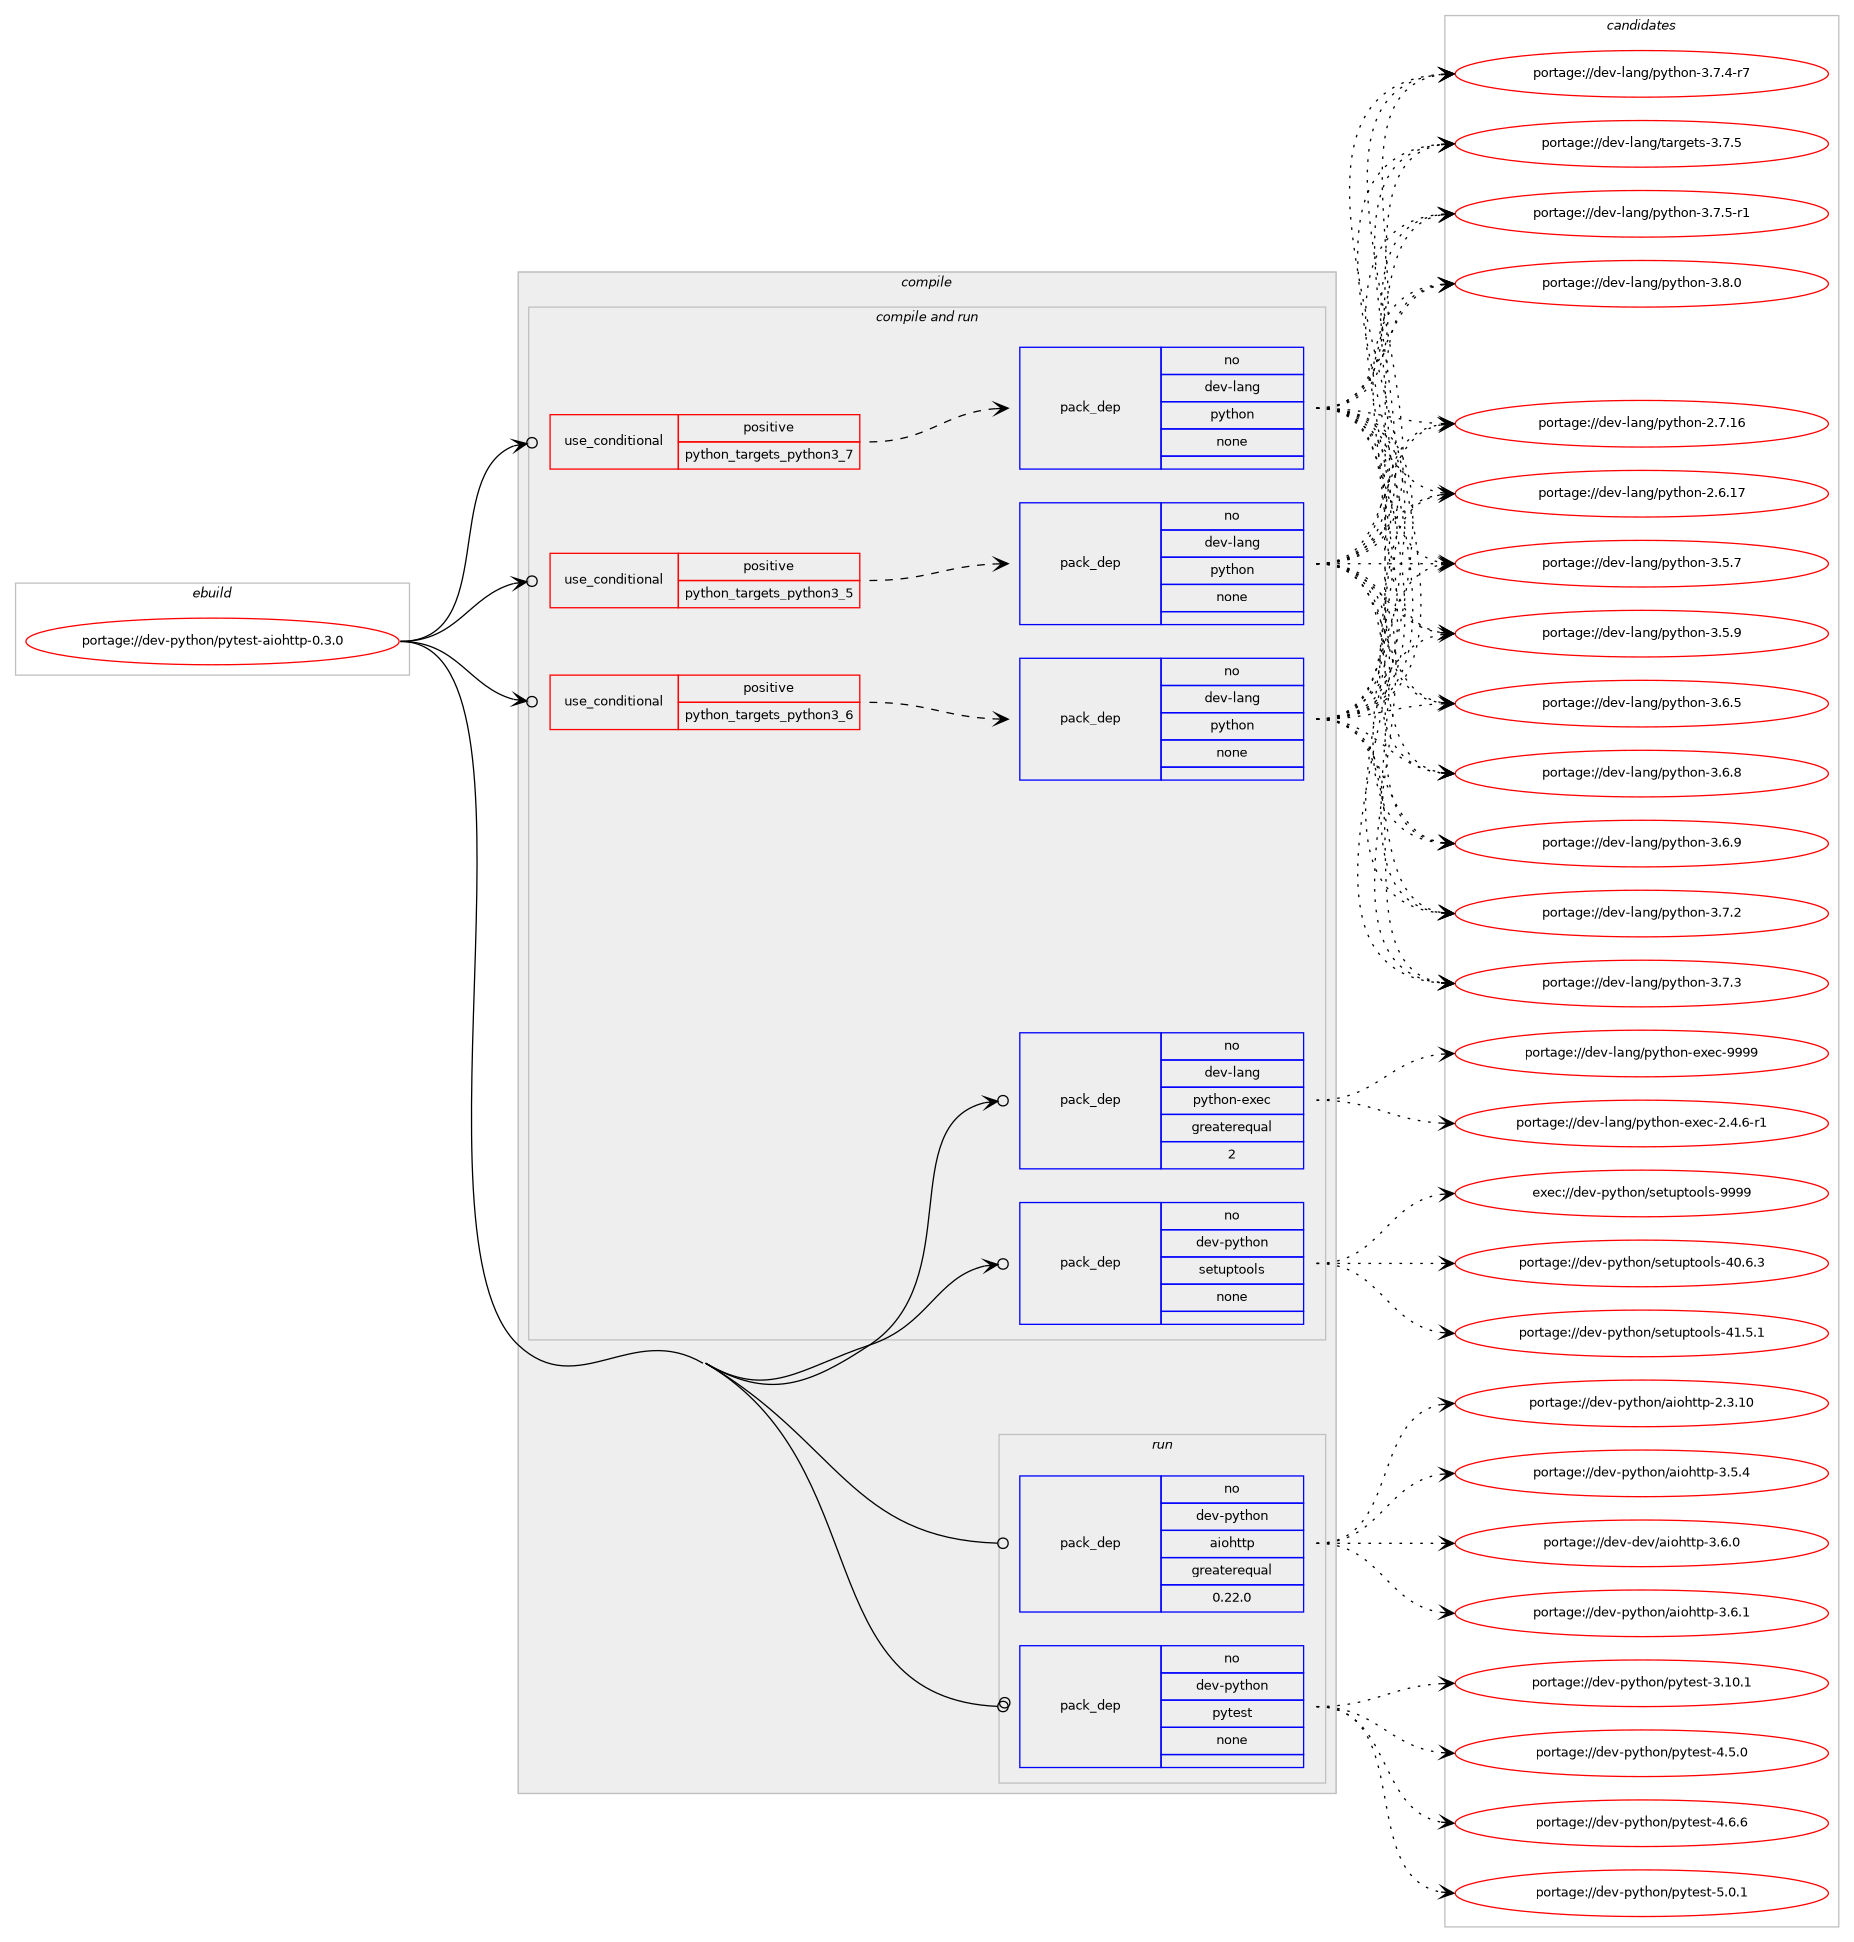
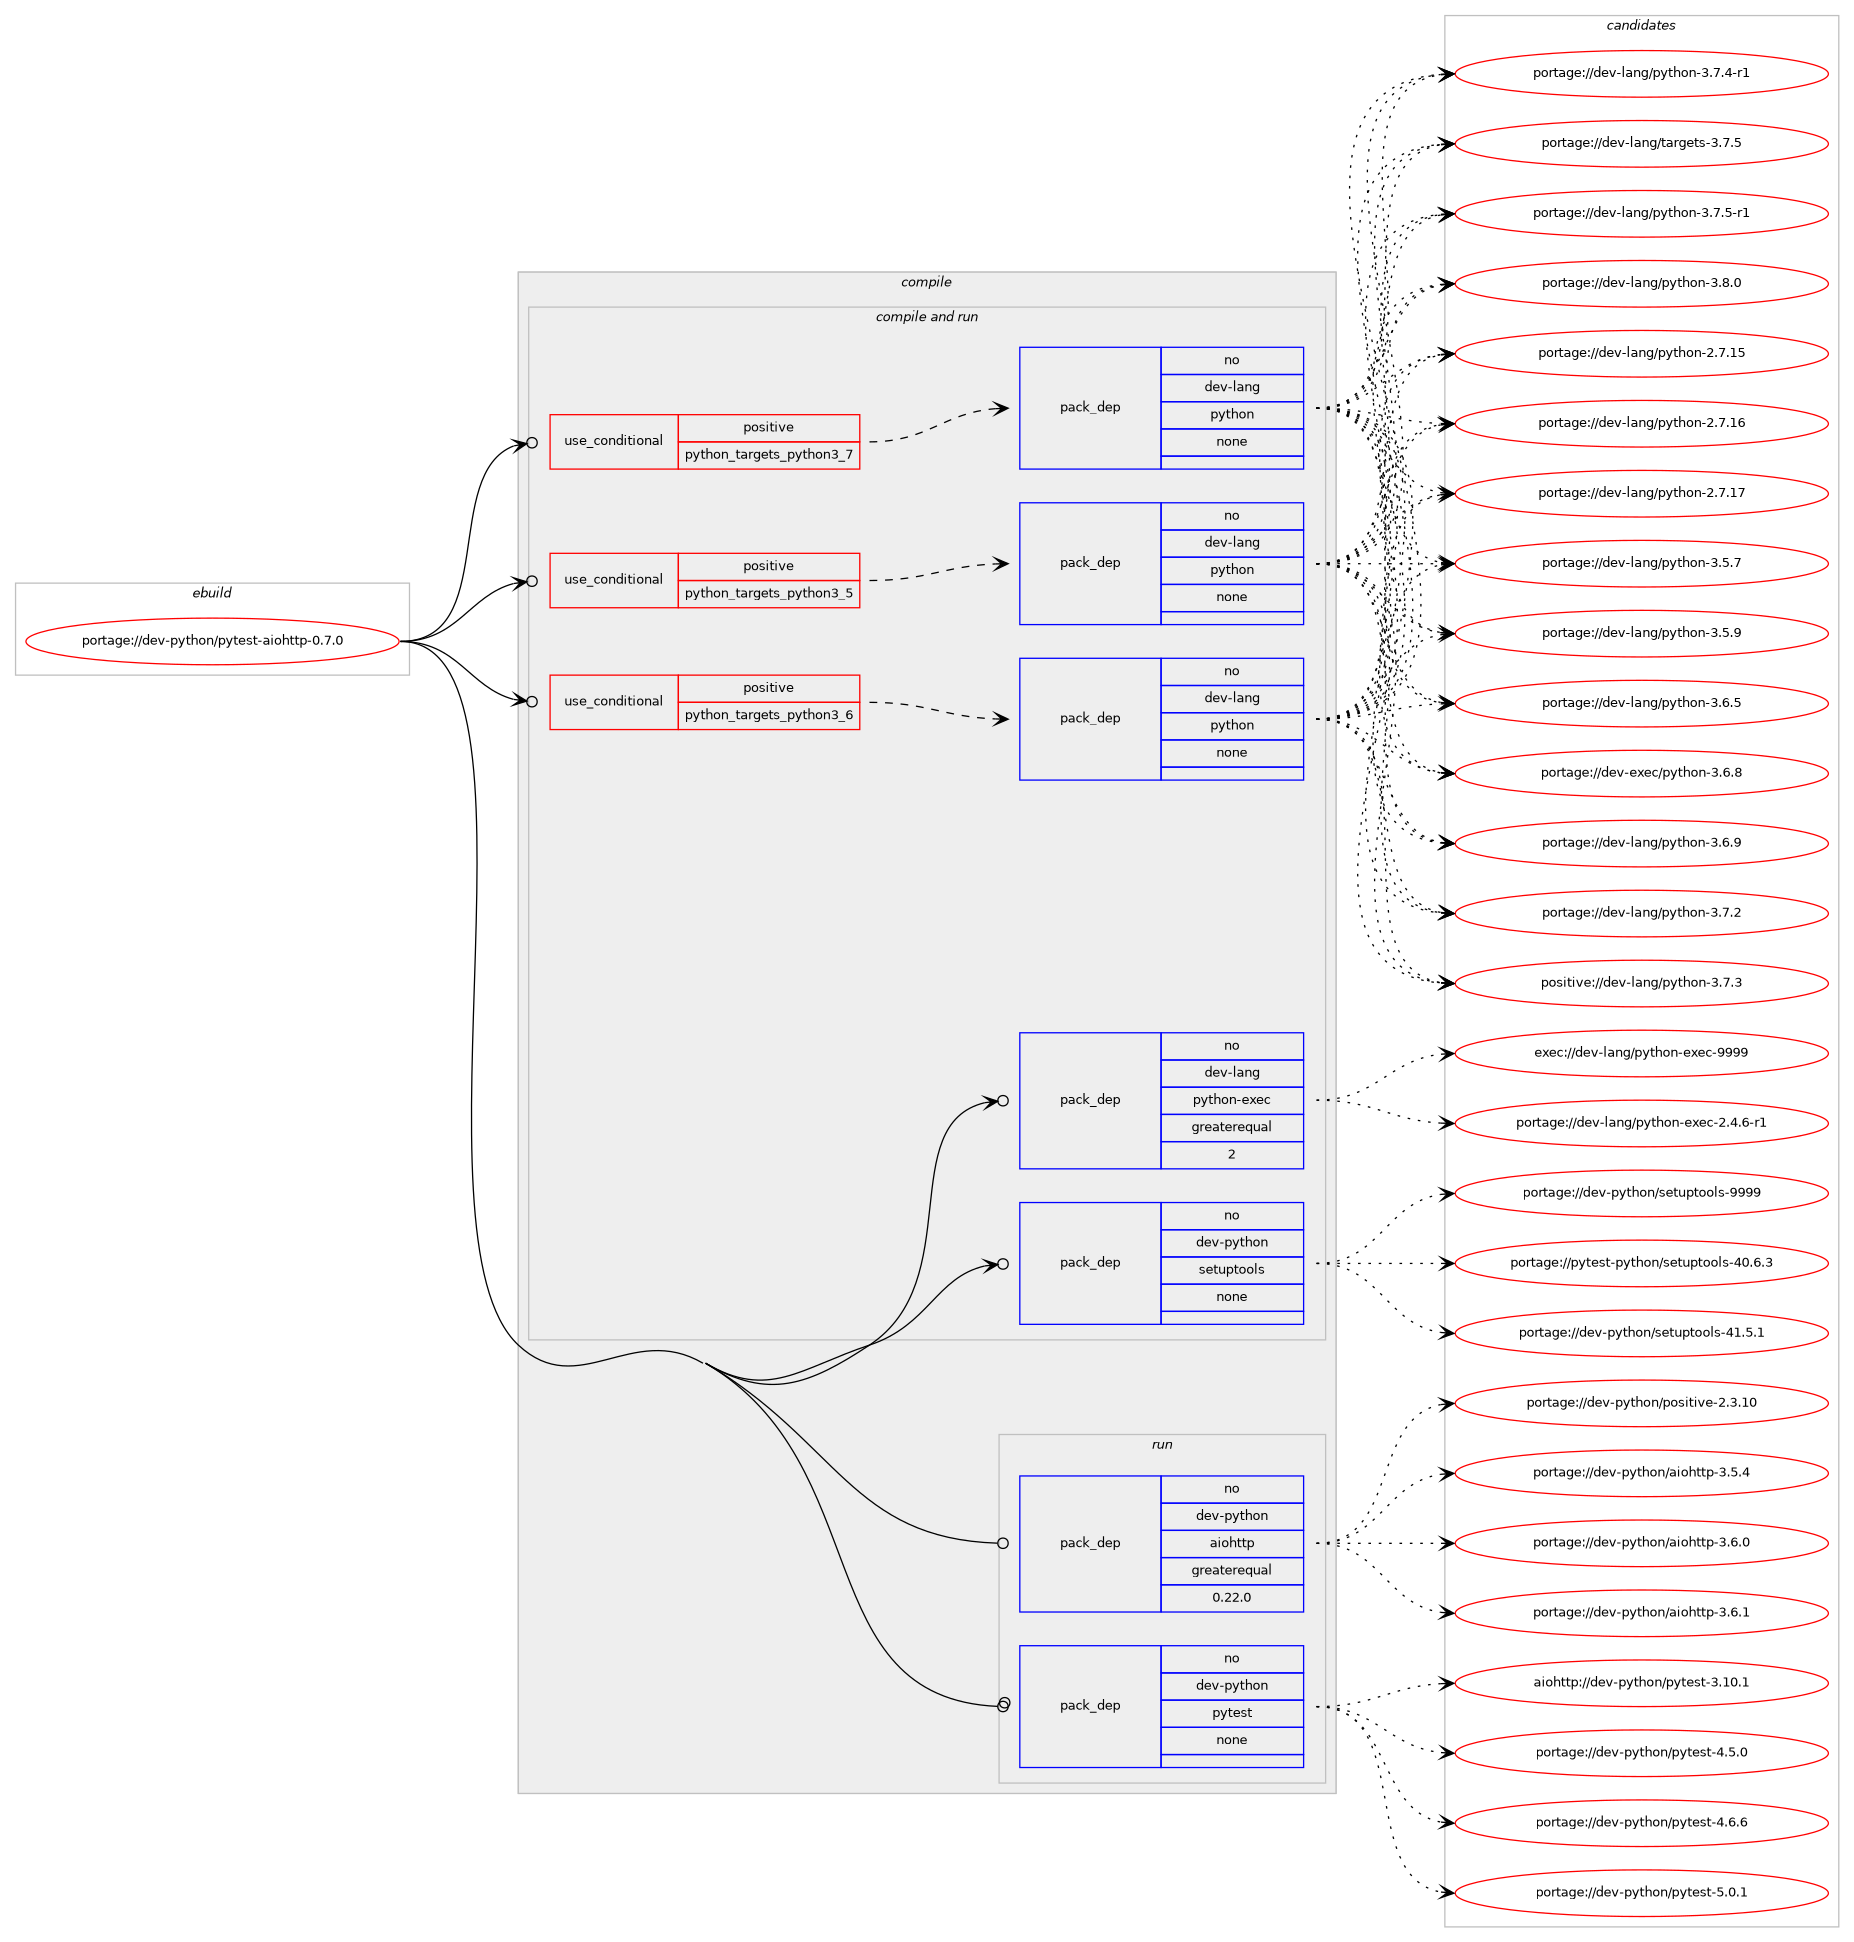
(1642, 74) -> (1642, 74)
none -> (1642, 354)
(1642, 494) -> (1642, 494)
(213, 641) -> (213, 641)
(1642, 774) -> (1642, 774)
(1642, 984) -> (1642, 984)
(1642, 1054) -> (1642, 1054)
(1642, 1193) -> (1642, 1193)
(1642, 1263) -> (1642, 1263)
(1642, 1403) -> (1642, 1403)
(1642, 1543) -> (1642, 1543)
(1642, 1683) -> (1642, 1683)
